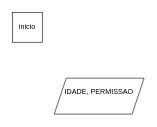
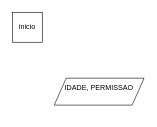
(99, 96) -> (99, 92)
